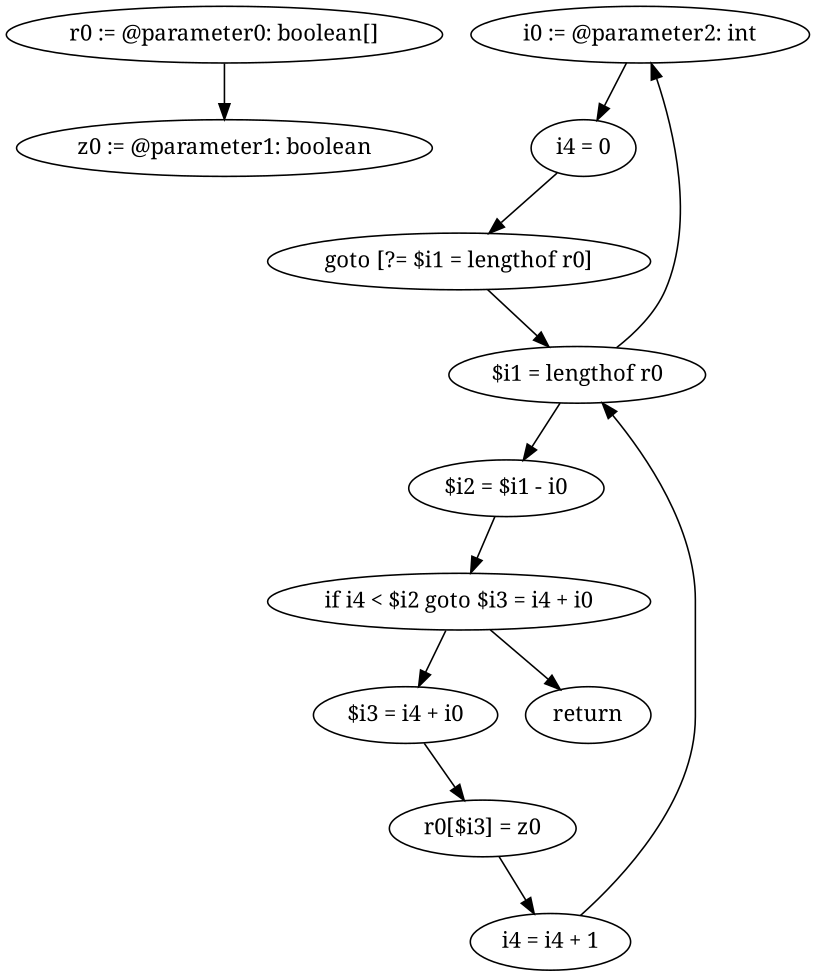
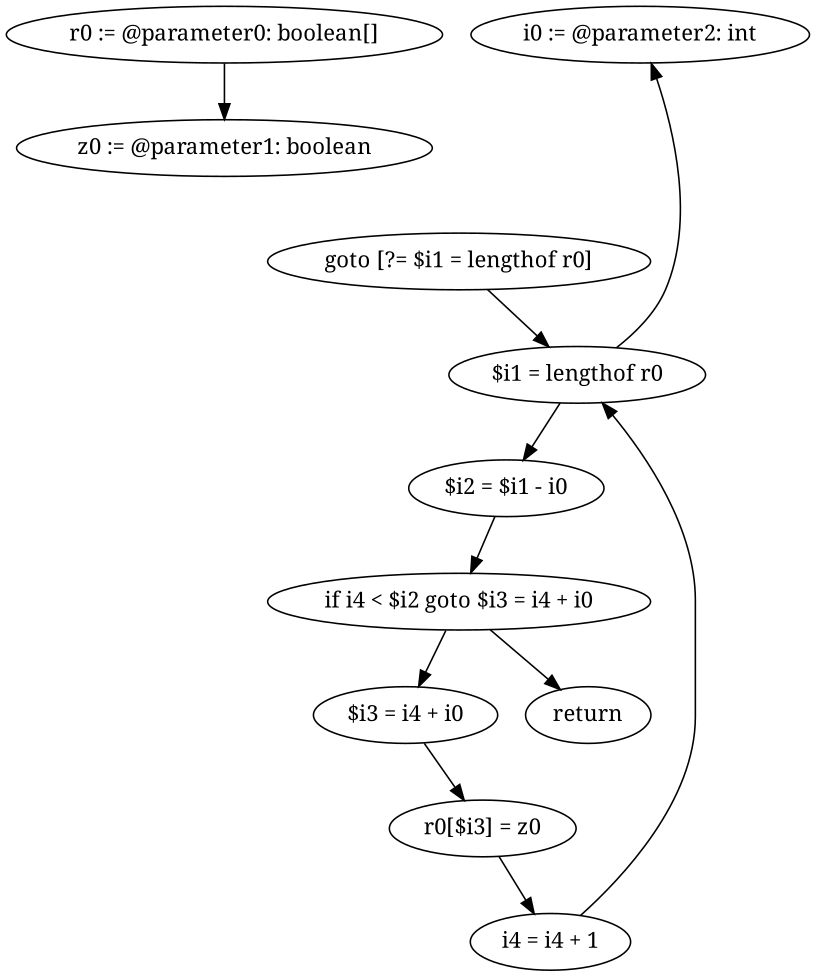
(584, 148) -> none
